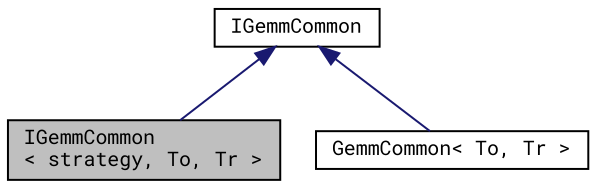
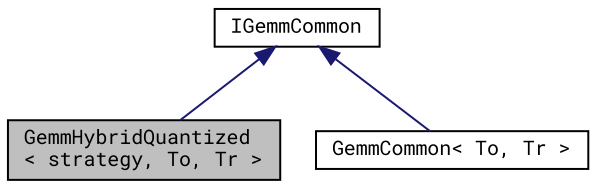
(144, 150) -> (144, 150)
